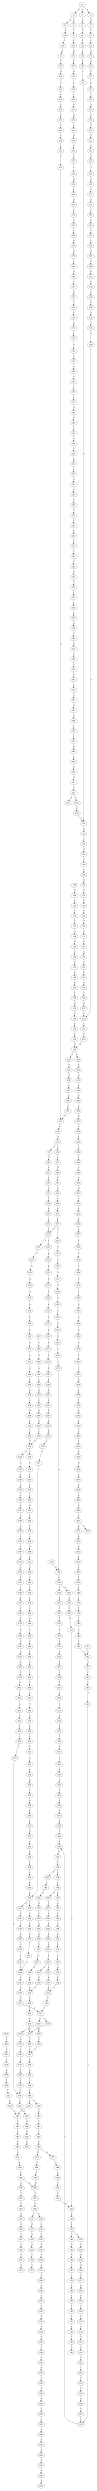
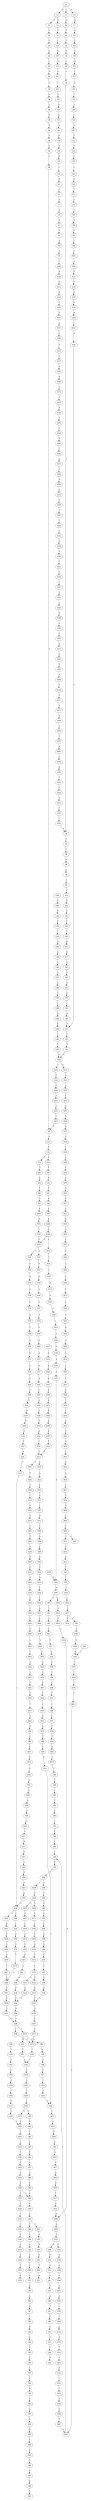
(75, 797) -> (59, 808)
(78, 1618) -> (72, 1618)
(45, 2152) -> (55, 2162)
